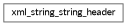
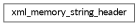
(63, 13) -> (69, 13)
